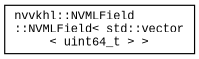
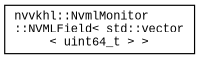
(100, 29) -> (100, 29)
